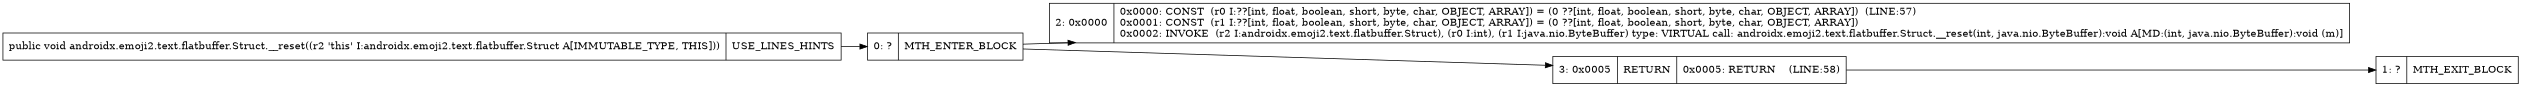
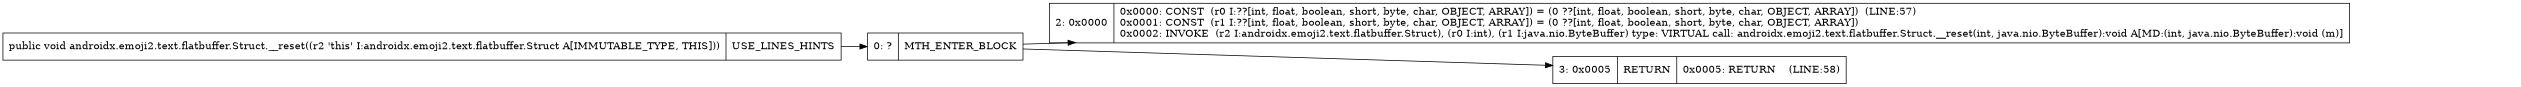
(2447, 70) -> none
